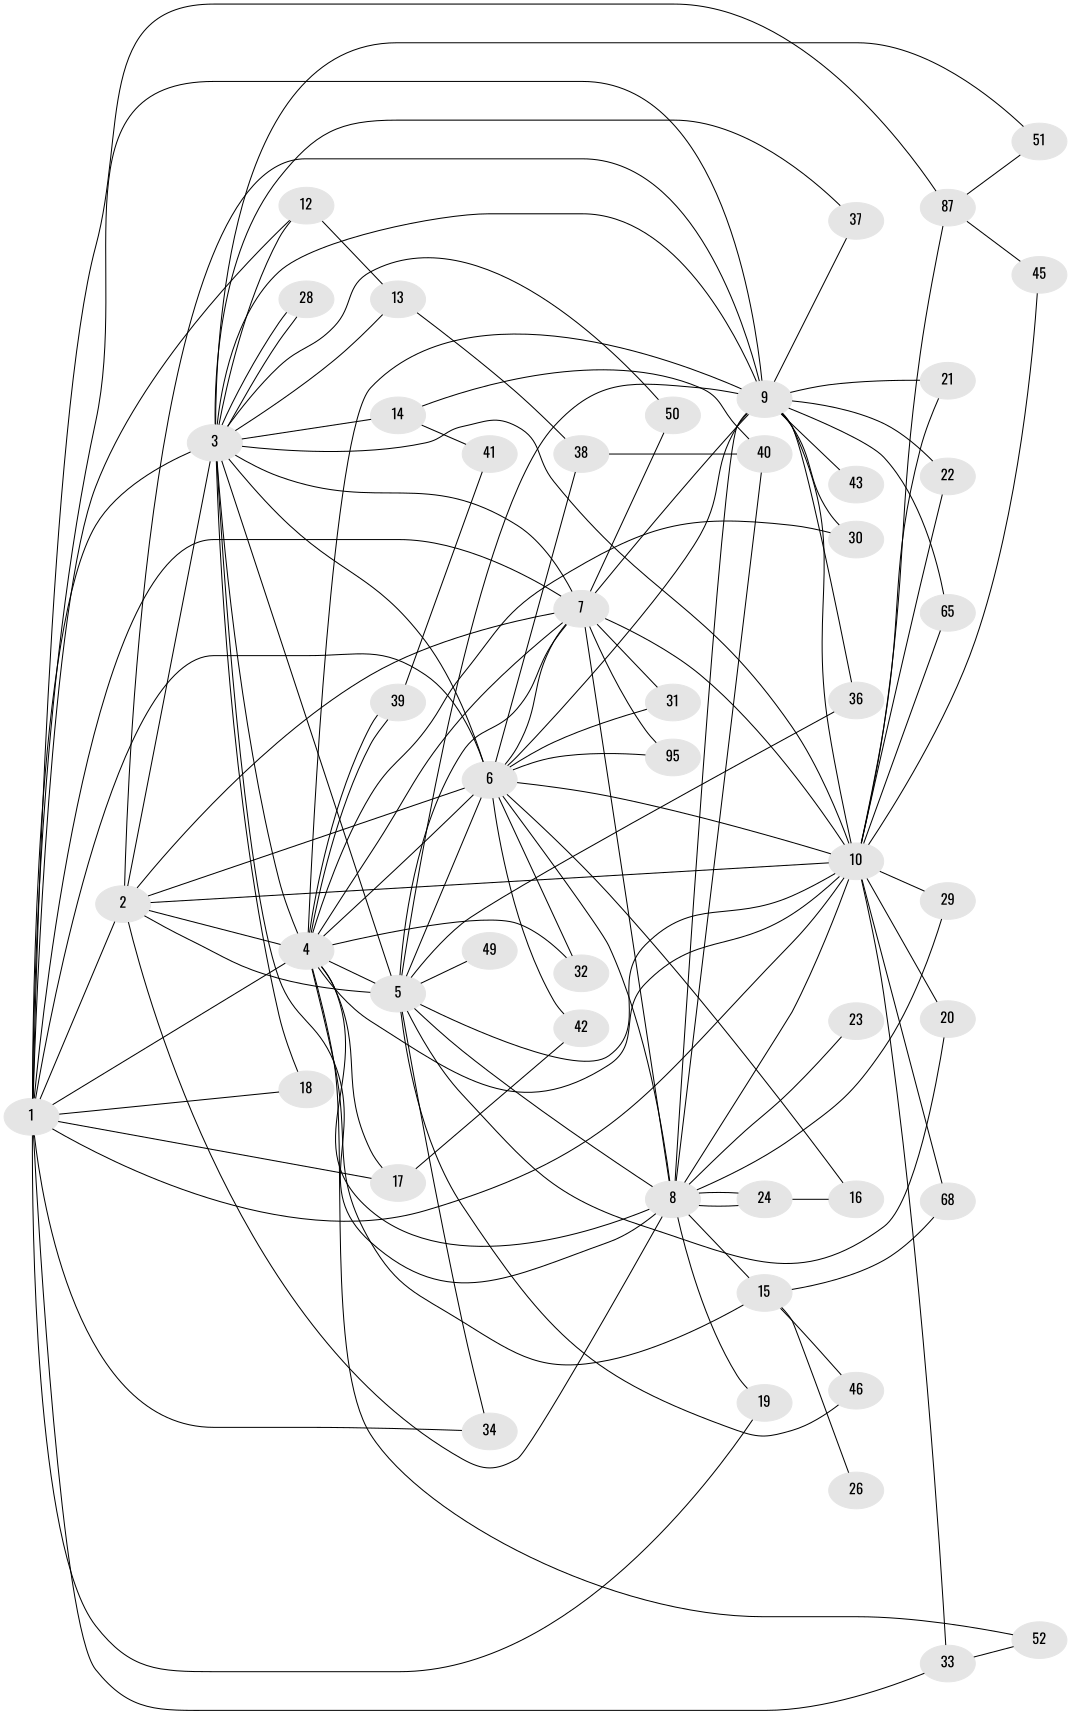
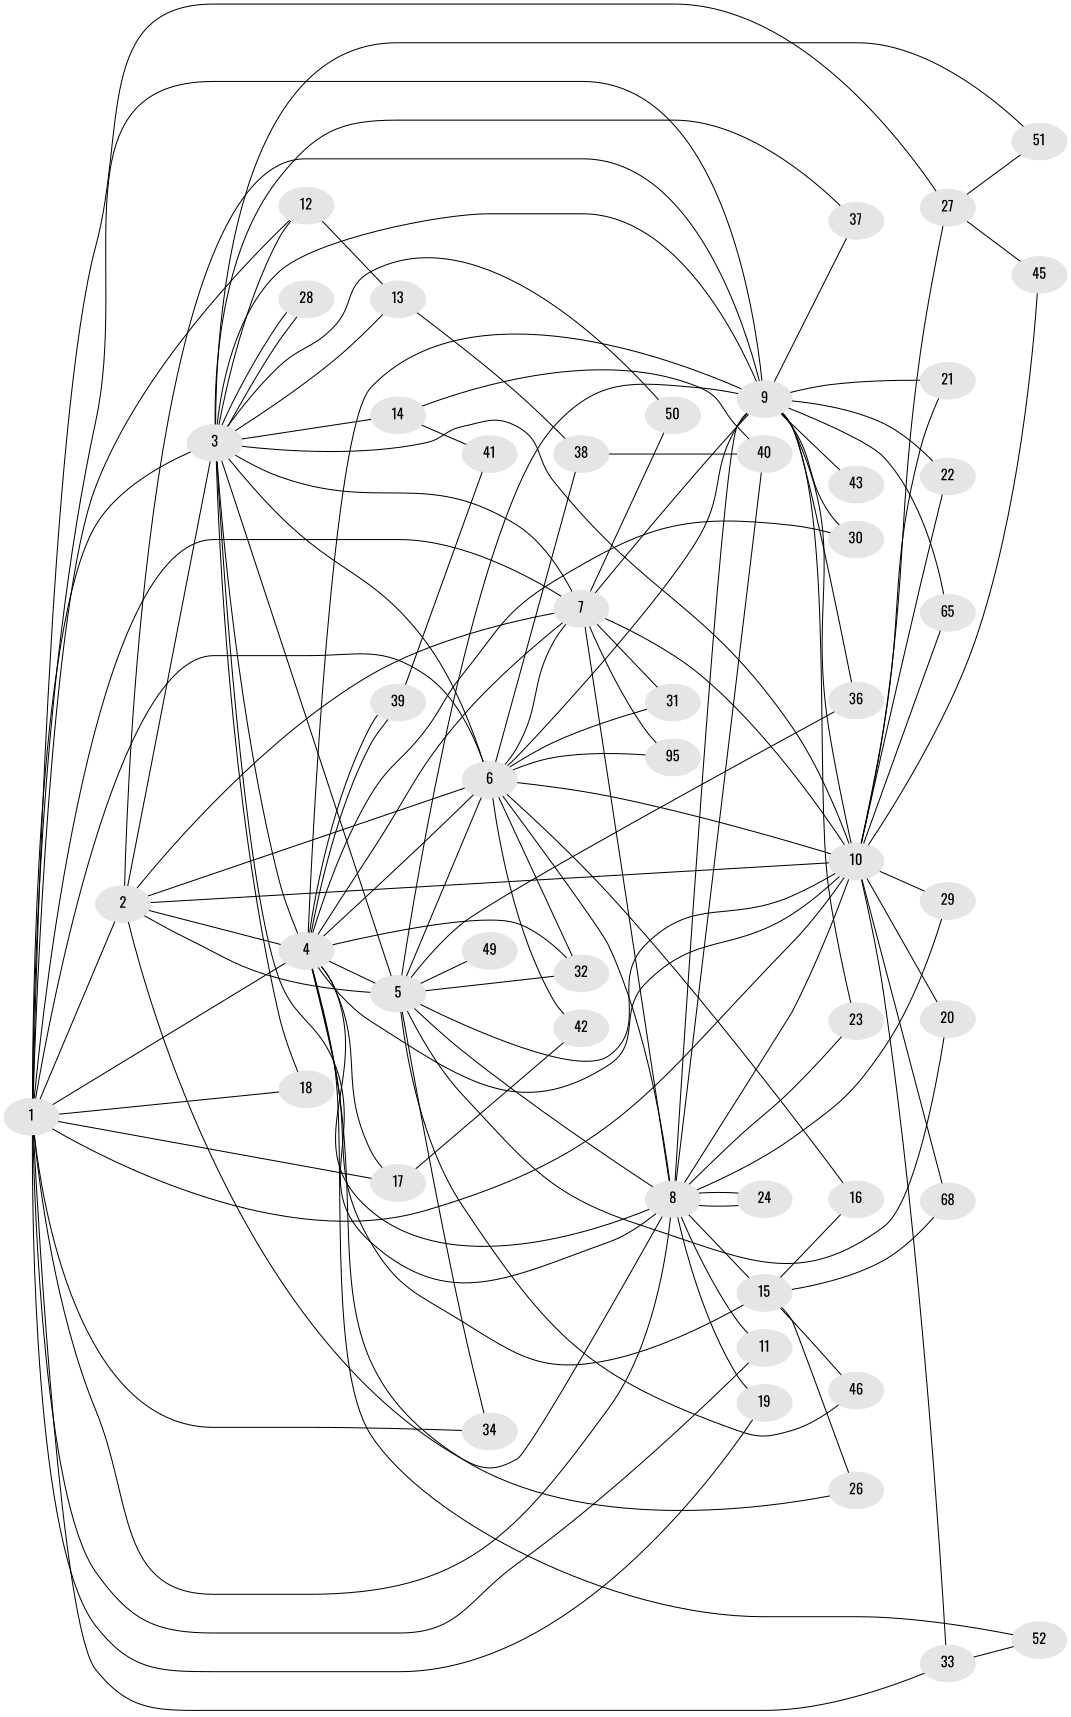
(948, 208) -> (948, 208)
none -> (822, 736)
(446, 781) -> (490, 984)
(811, 1199) -> (811, 1246)
none -> (765, 1348)
none -> (403, 1408)
none -> (288, 1594)
